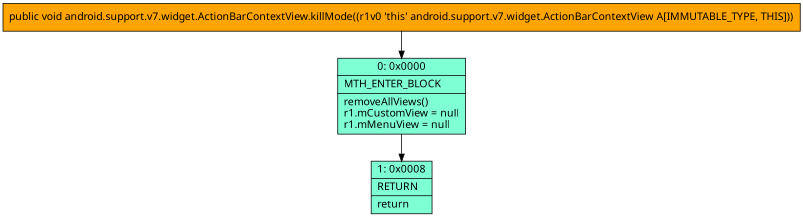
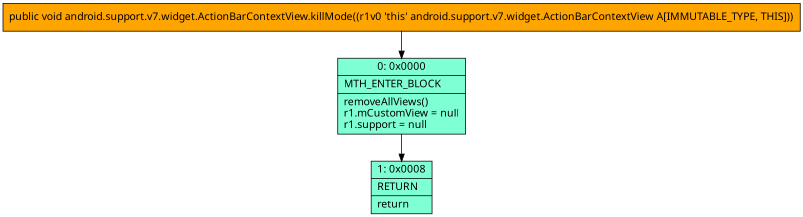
(397, 125) -> (386, 125)
